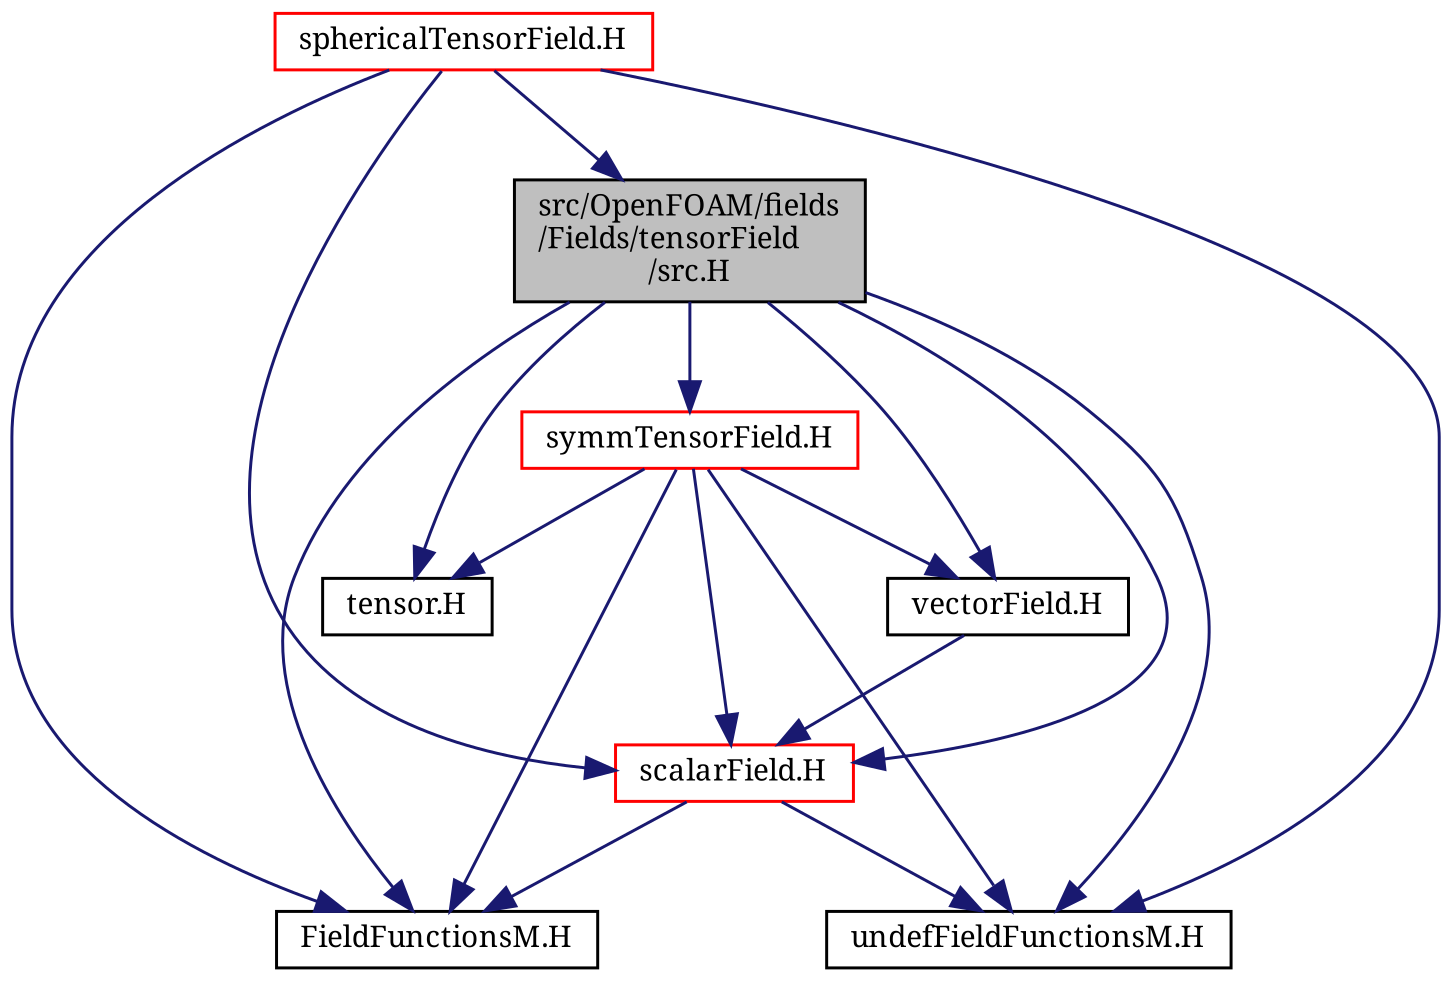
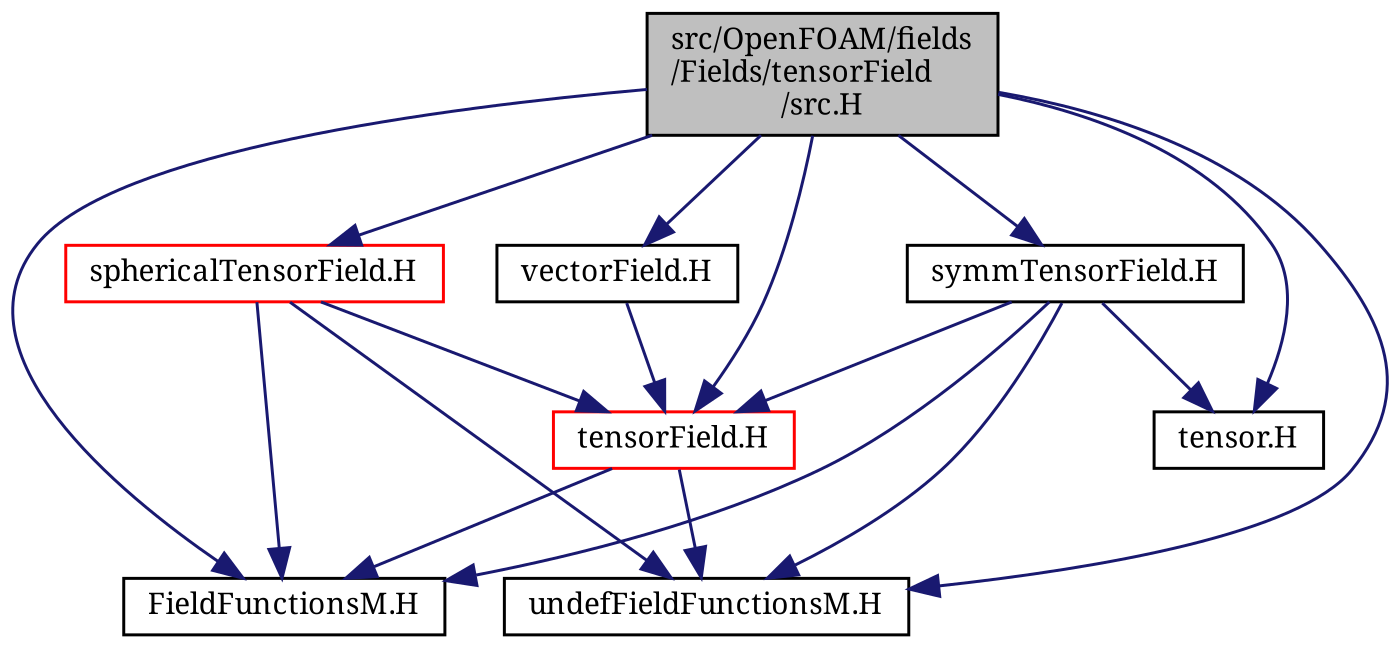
(547, 116) -> (505, 185)
(690, 440) -> (1075, 274)
(835, 517) -> none
(734, 773) -> (674, 440)
